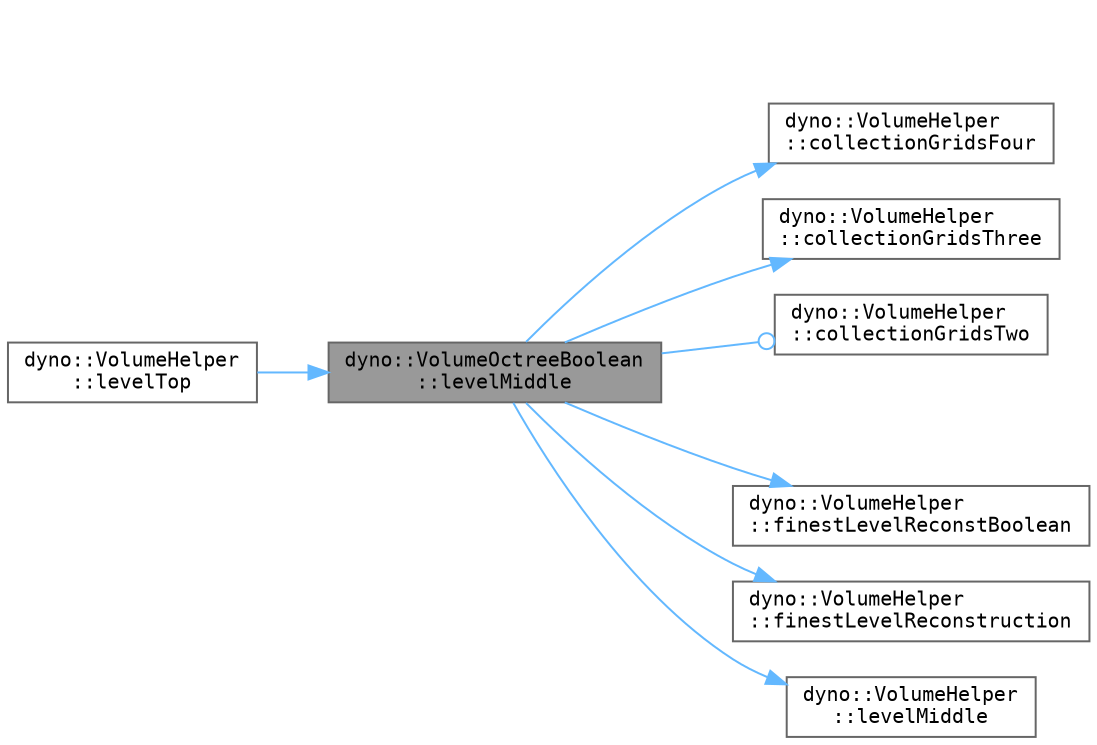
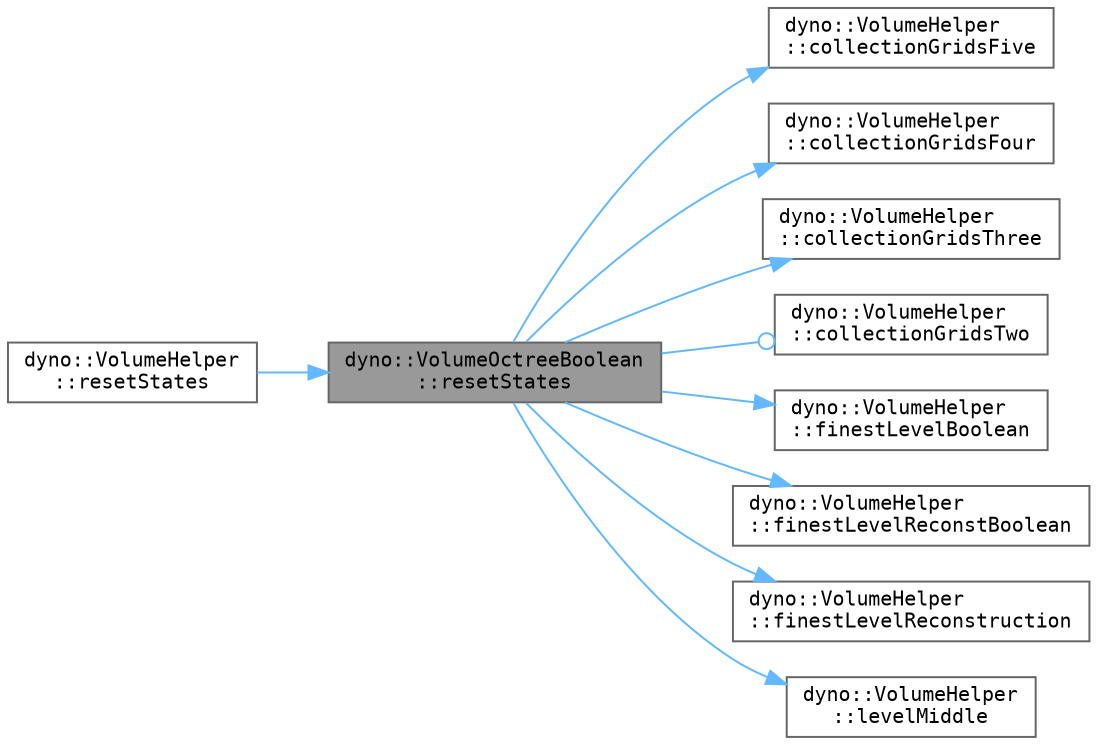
none -> (911, 38)
(132, 372) -> (132, 372)
(495, 372) -> (495, 372)
none -> (911, 420)
